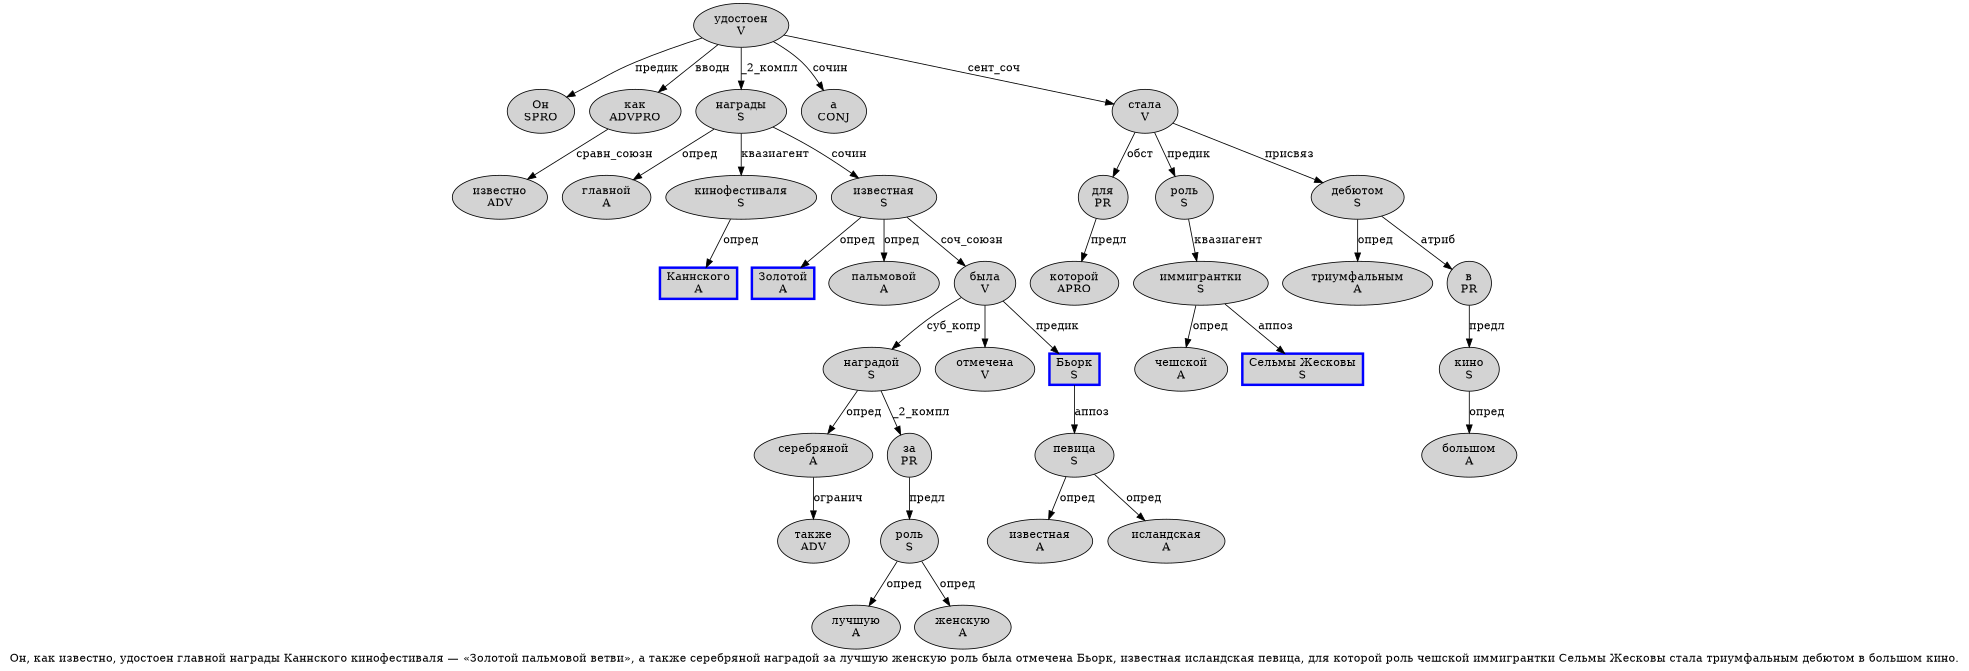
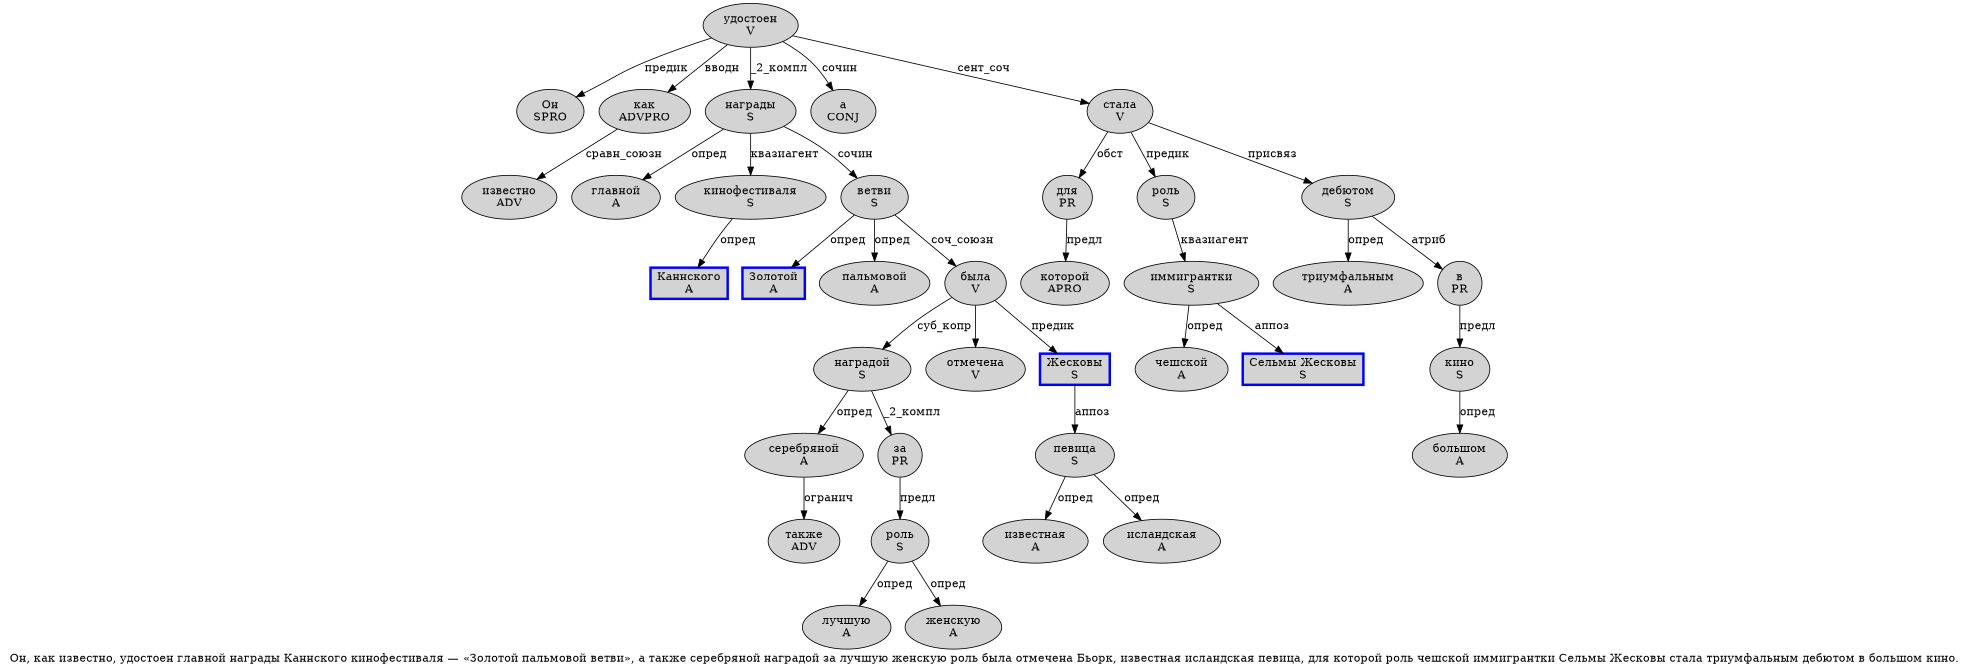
(884, 197) -> (875, 197)
(1074, 369) -> (1075, 369)
